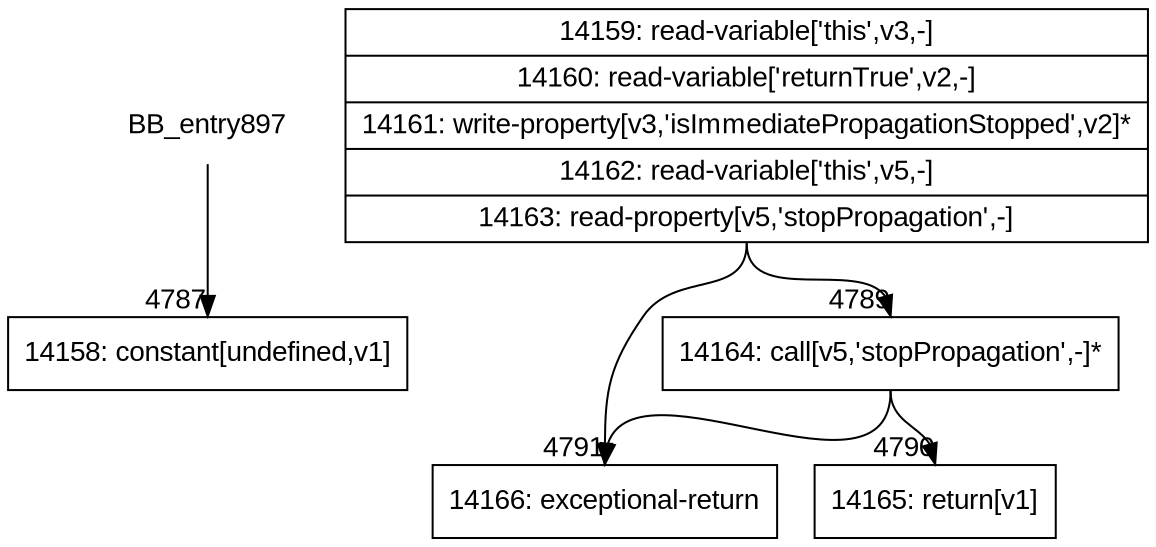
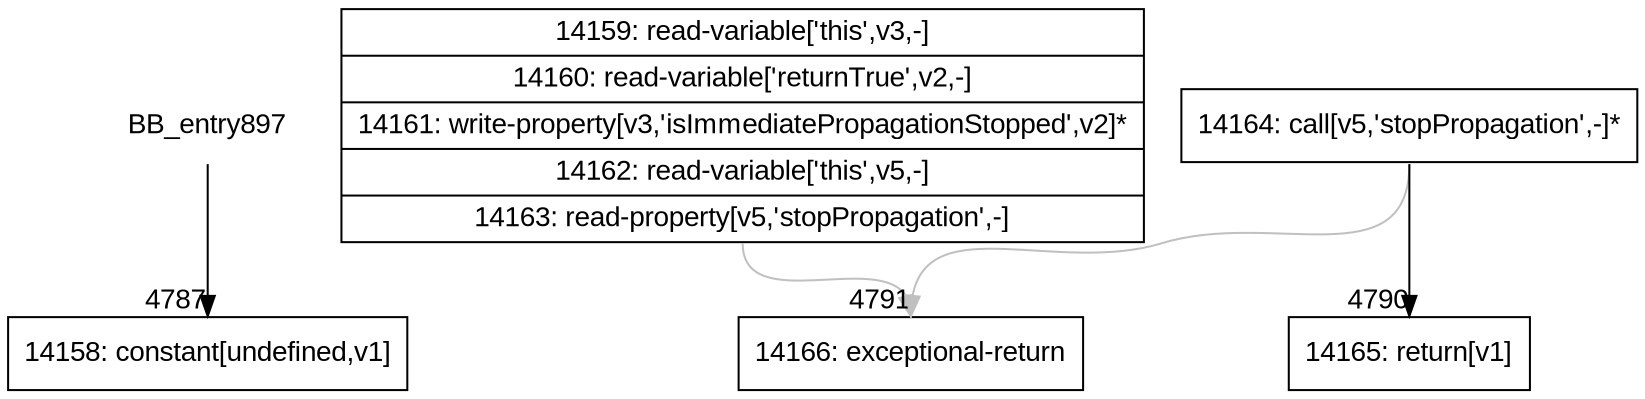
(808, 279) -> none
(643, 316) -> (817, 280)
(758, 430) -> (1171, 241)
